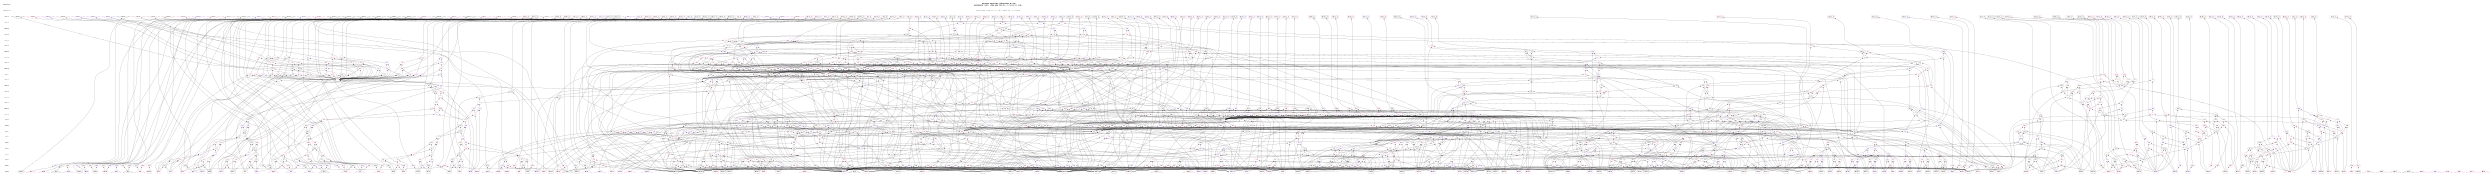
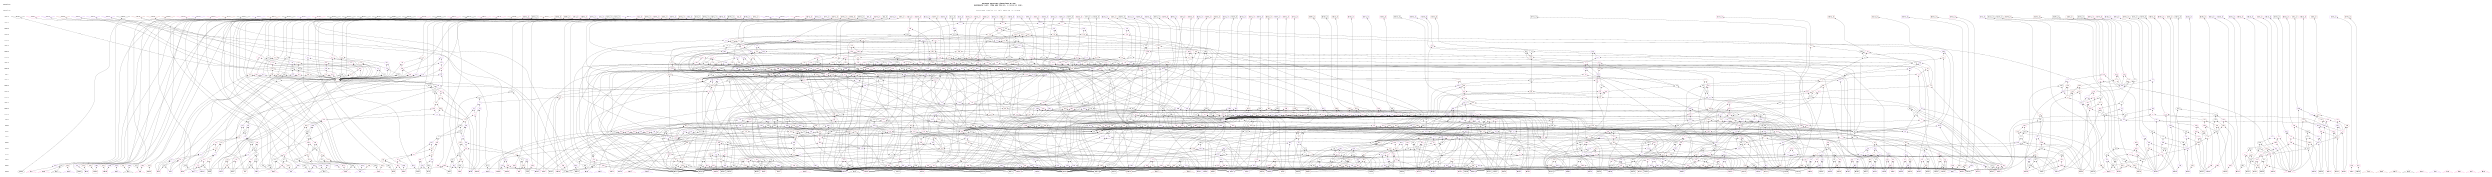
none -> (2202, 172)
